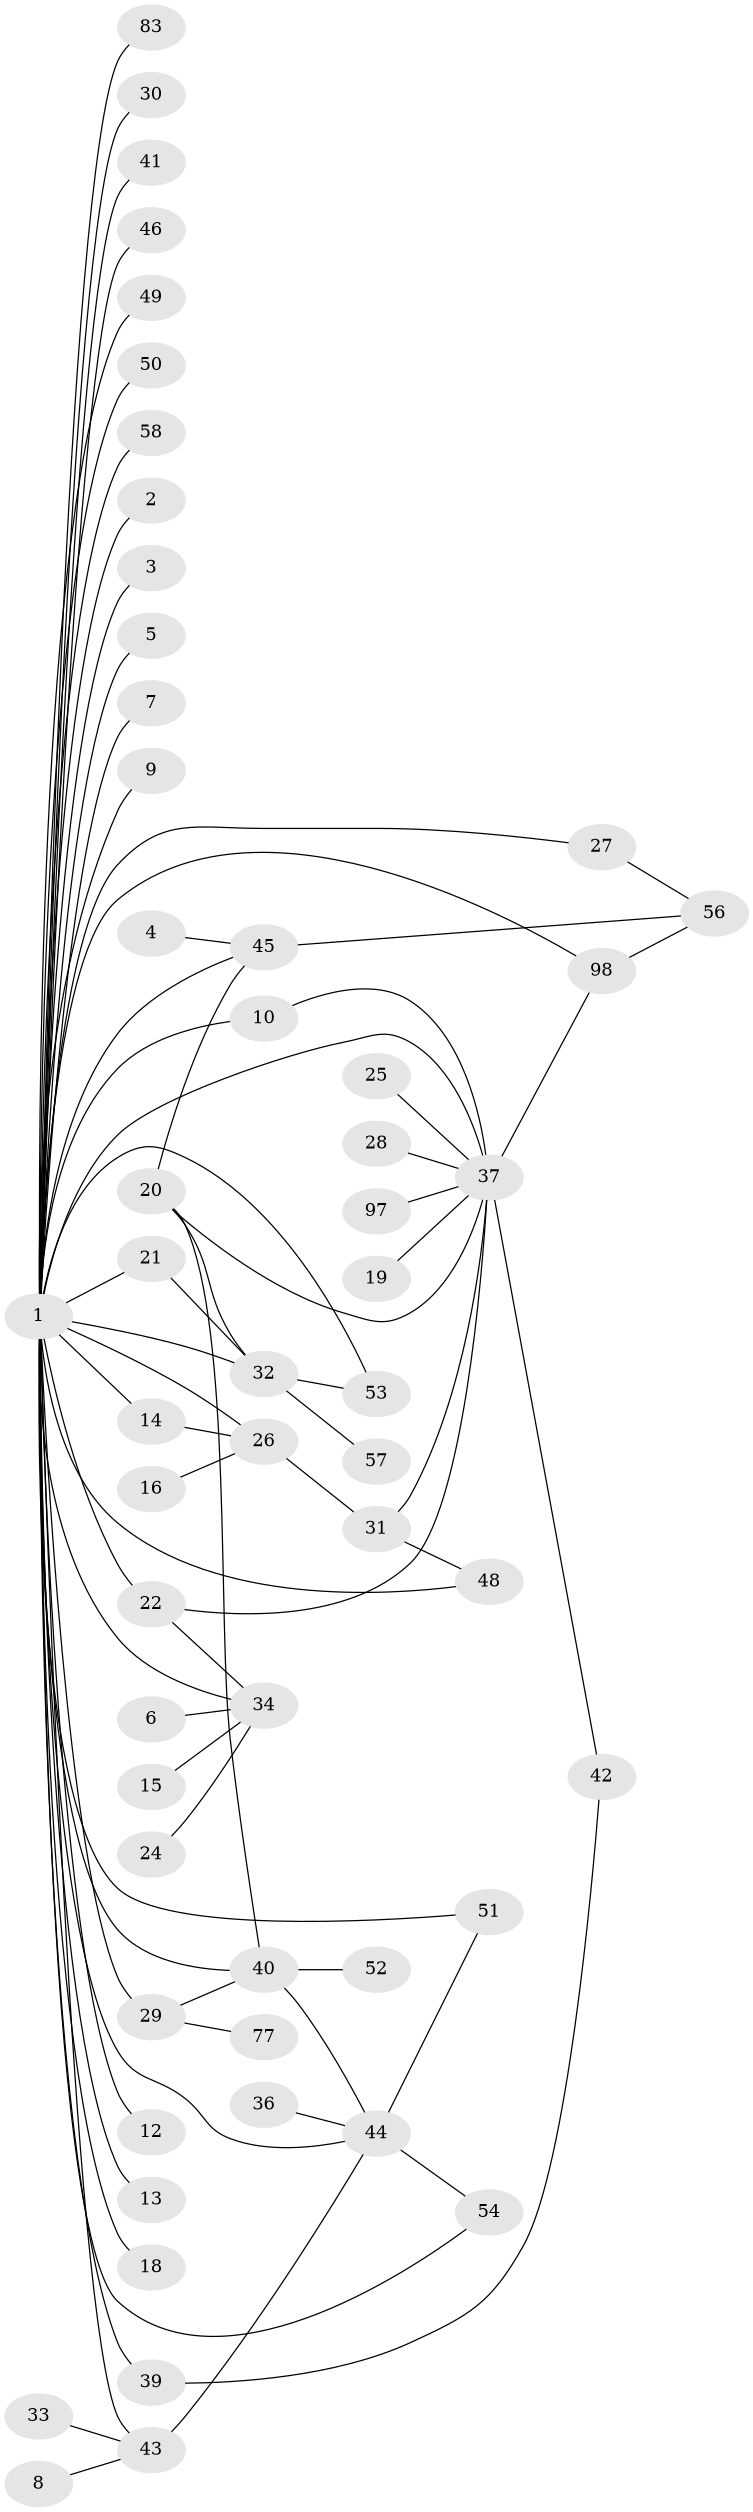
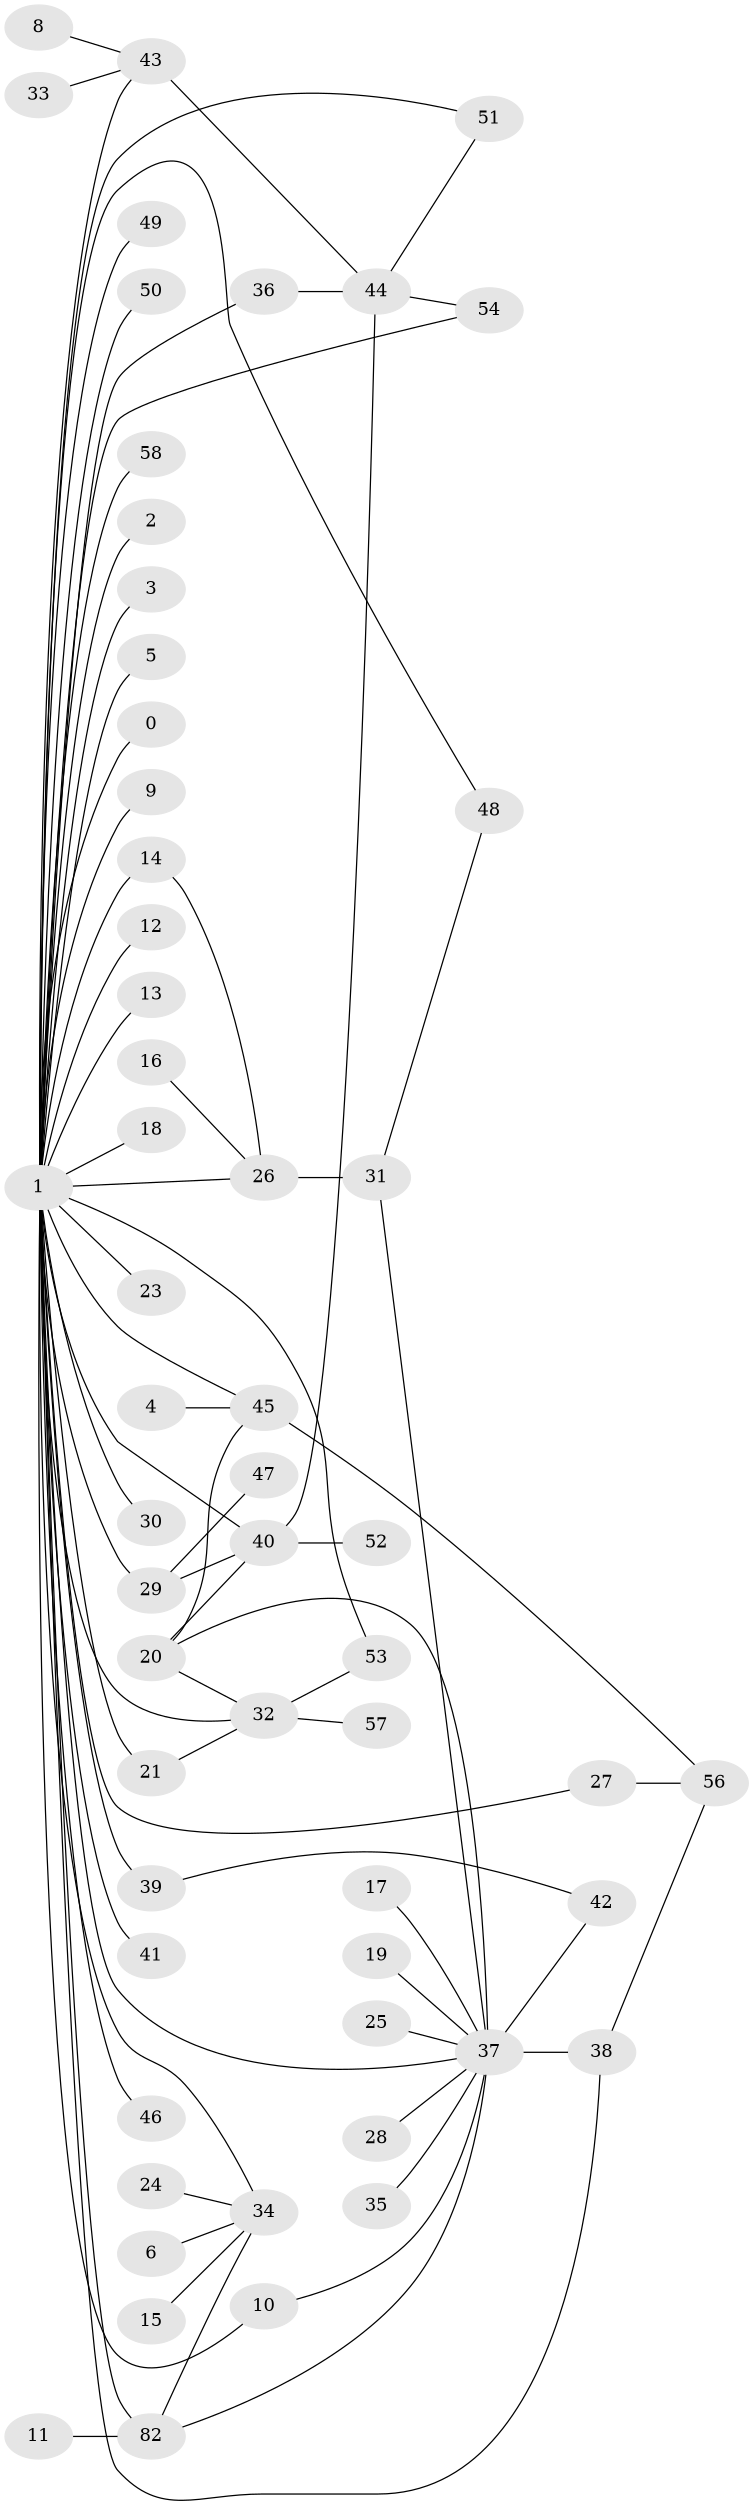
(151, 28) -> (151, 1293)
(151, 703) -> (151, 725)
(602, 971) -> (602, 2052)
(377, 1211) -> (377, 1888)
(151, 1604) -> (151, 2436)
(105, 2020) -> (70, 700)
(264, 2037) -> (264, 1475)
none -> (377, 2206)
none -> (39, 2436)
